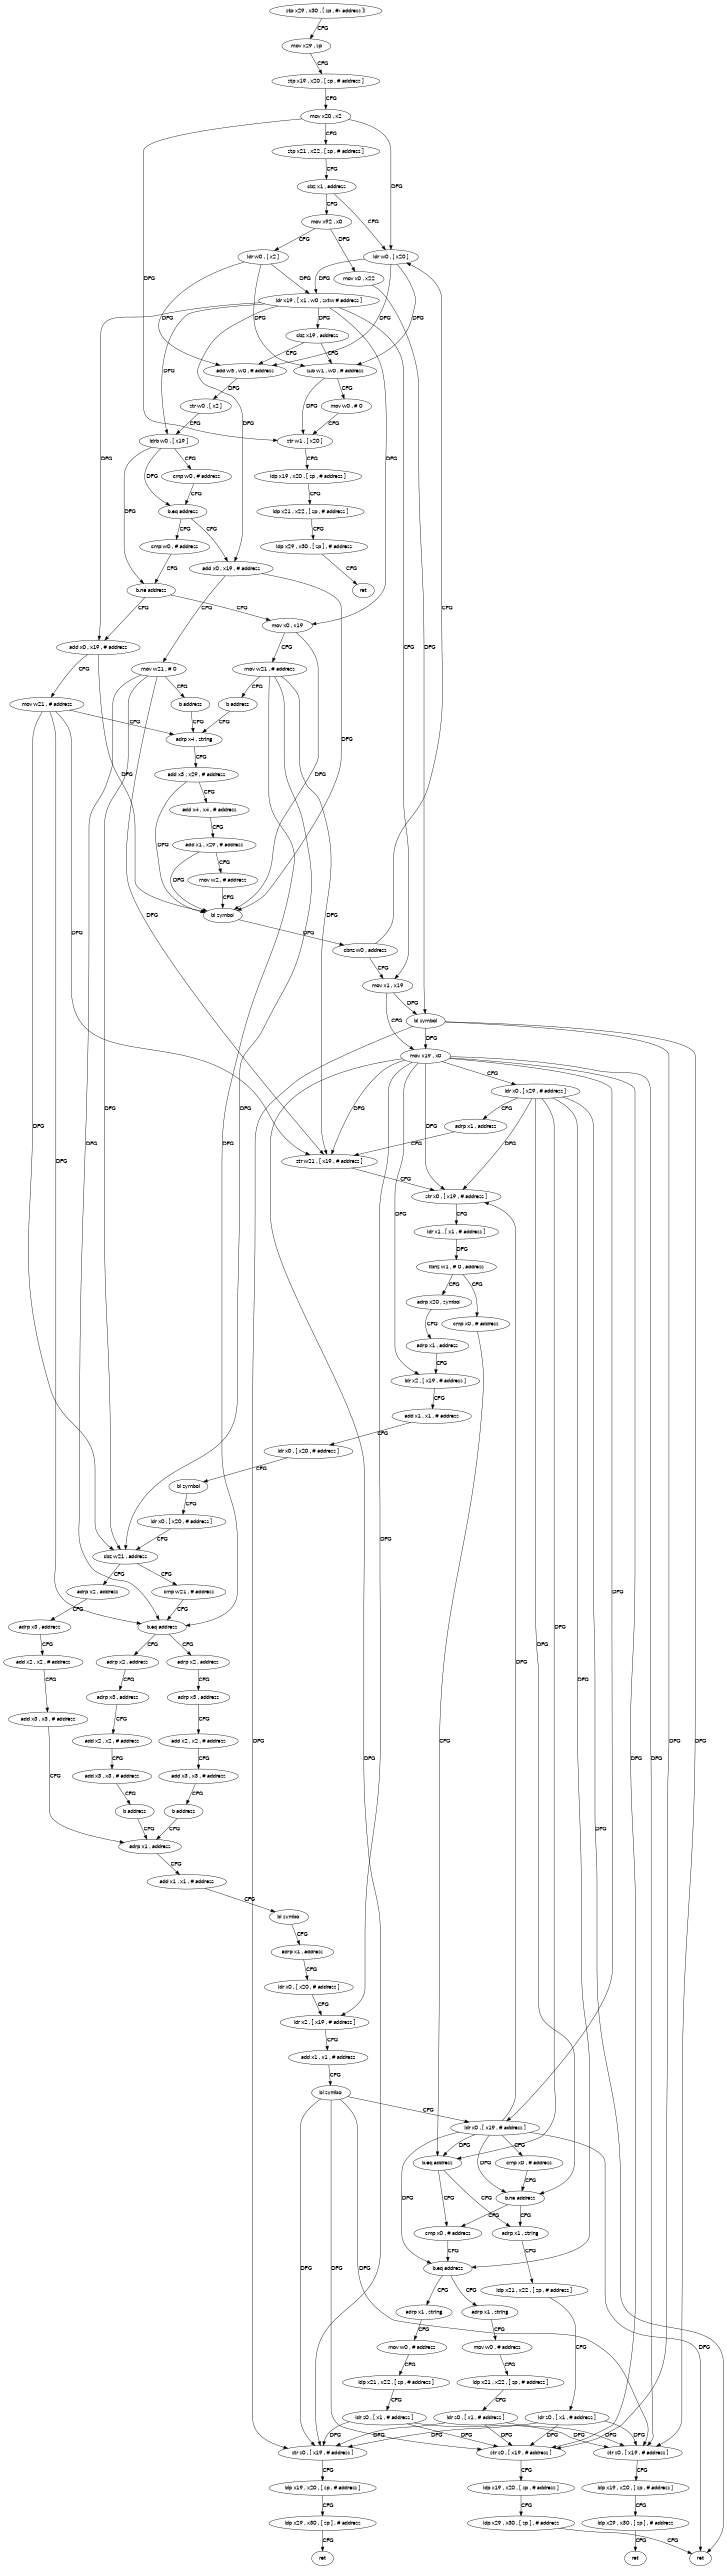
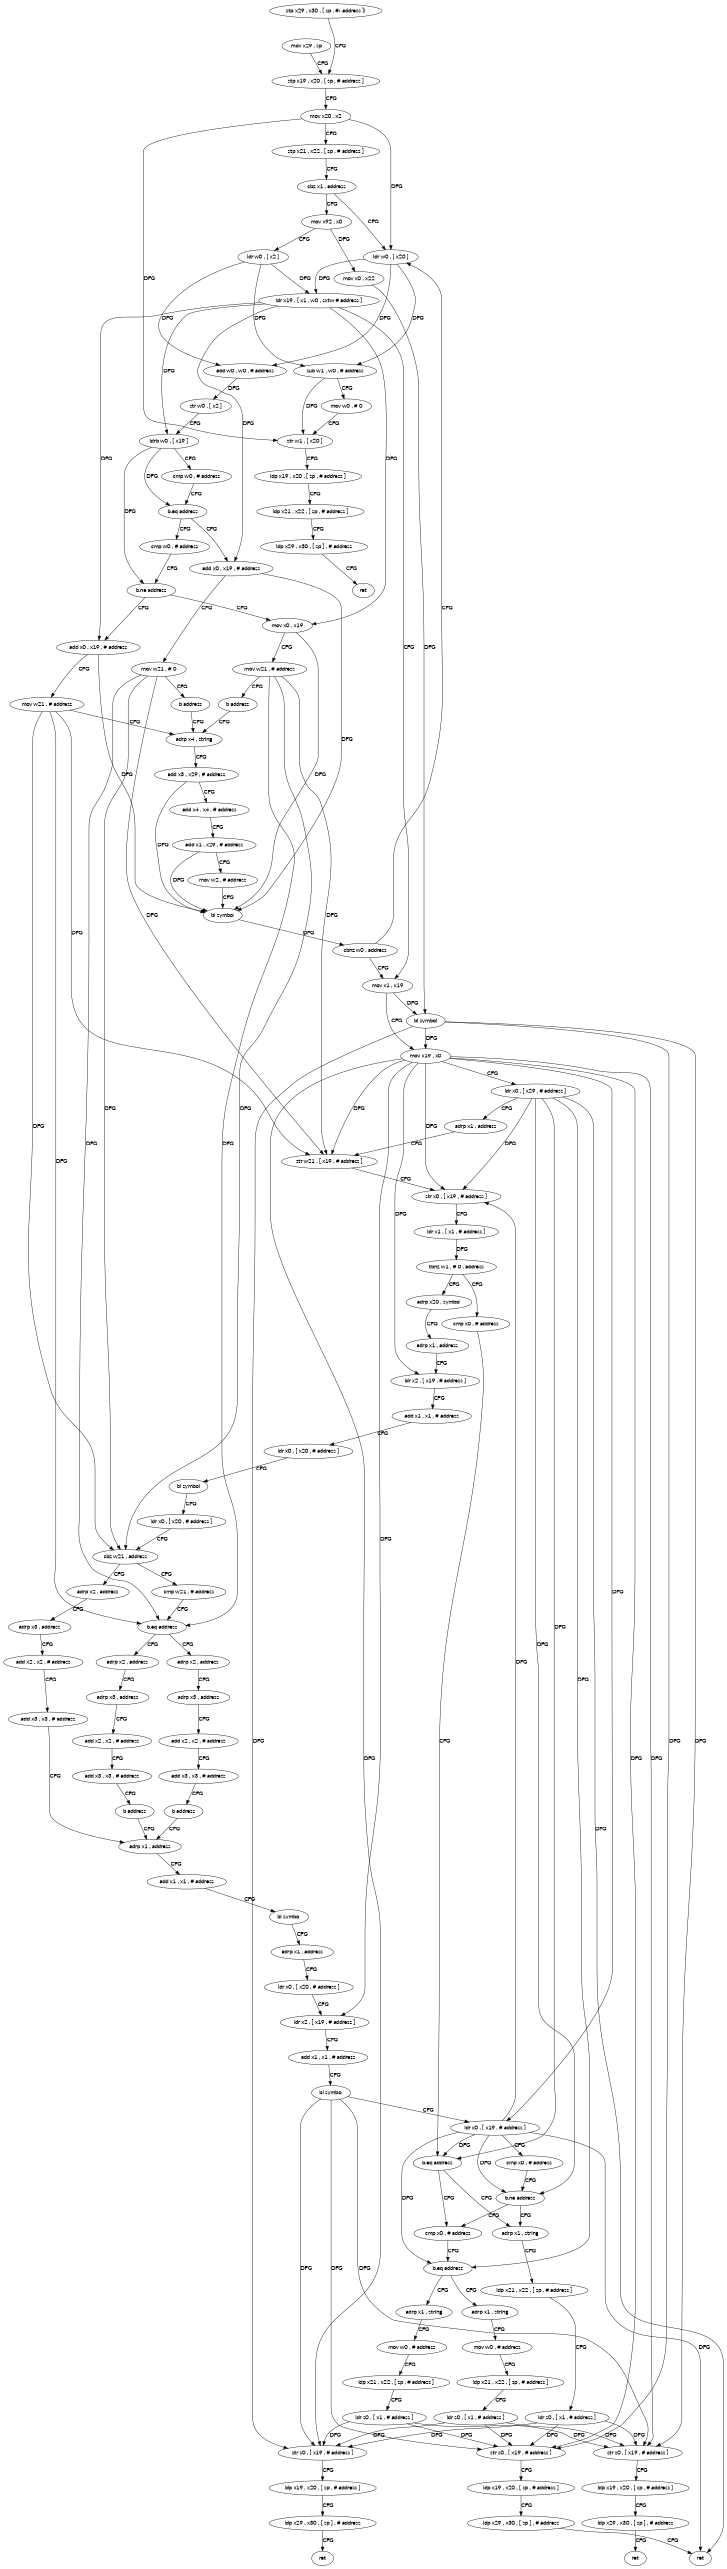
(317, 27) -> (335, 44)
(317, 336) -> none
(245, 371) -> (245, 371)
